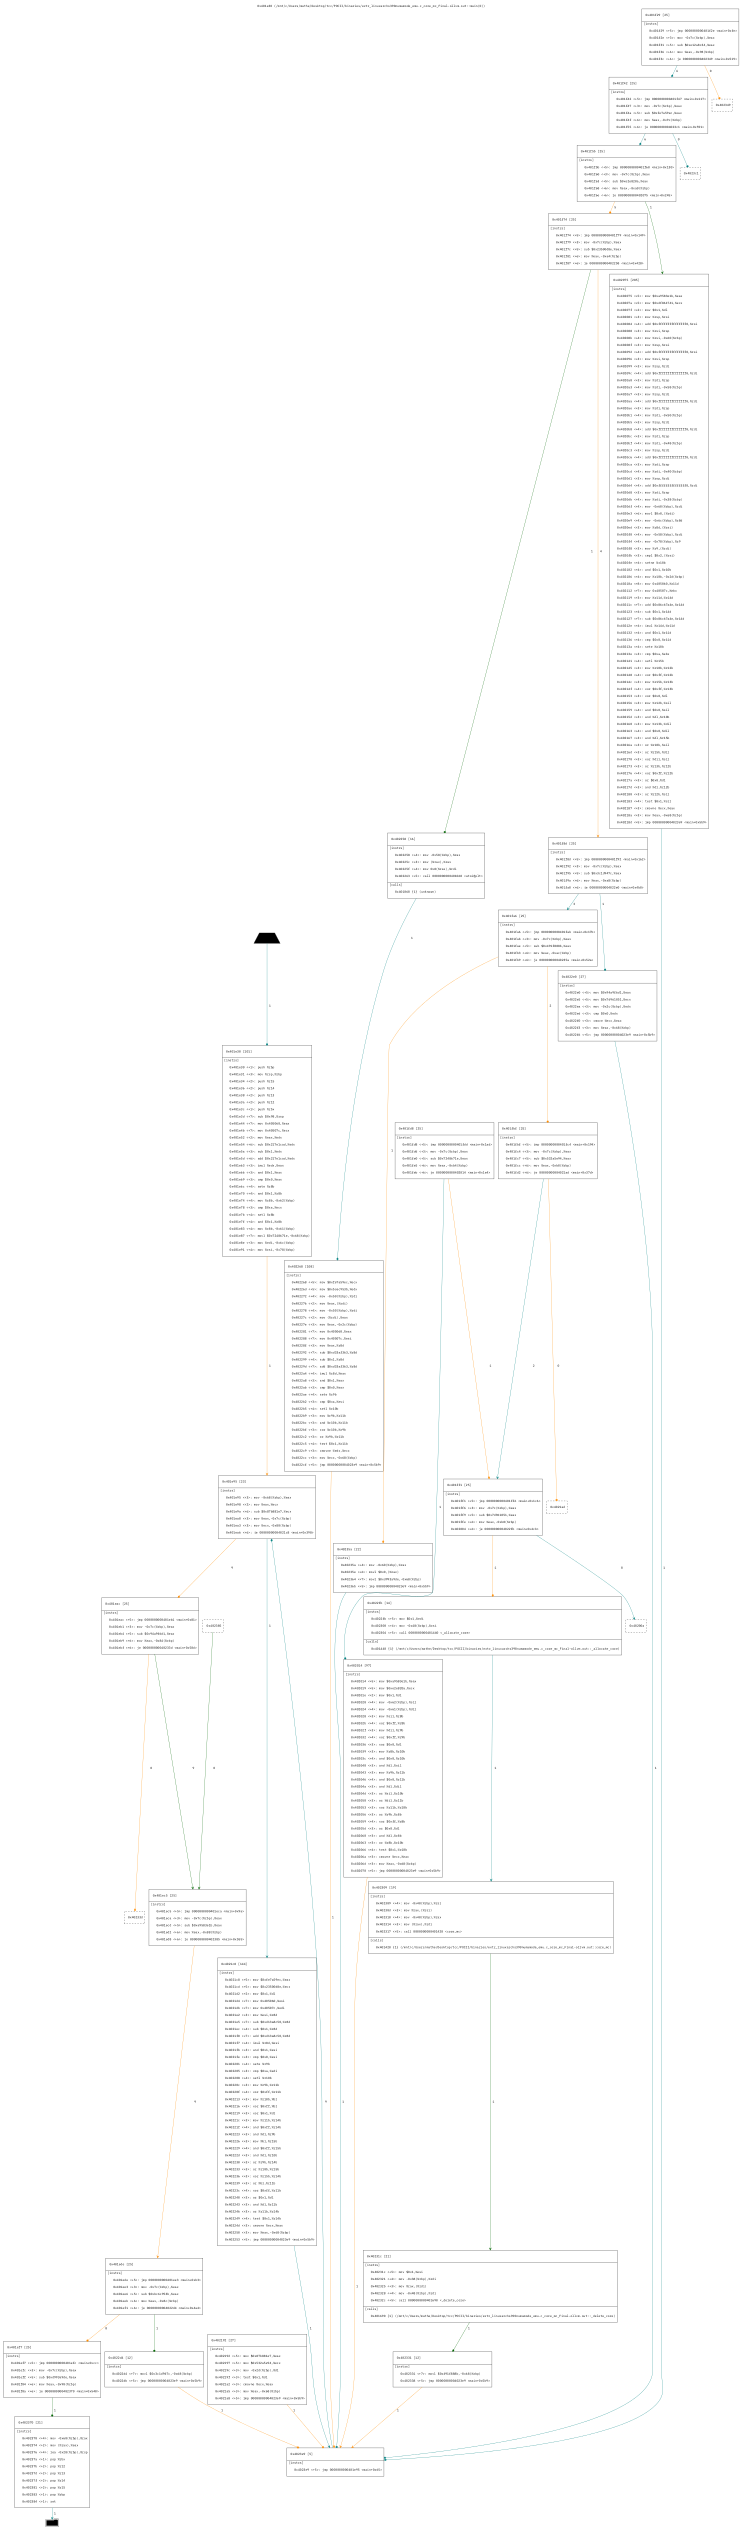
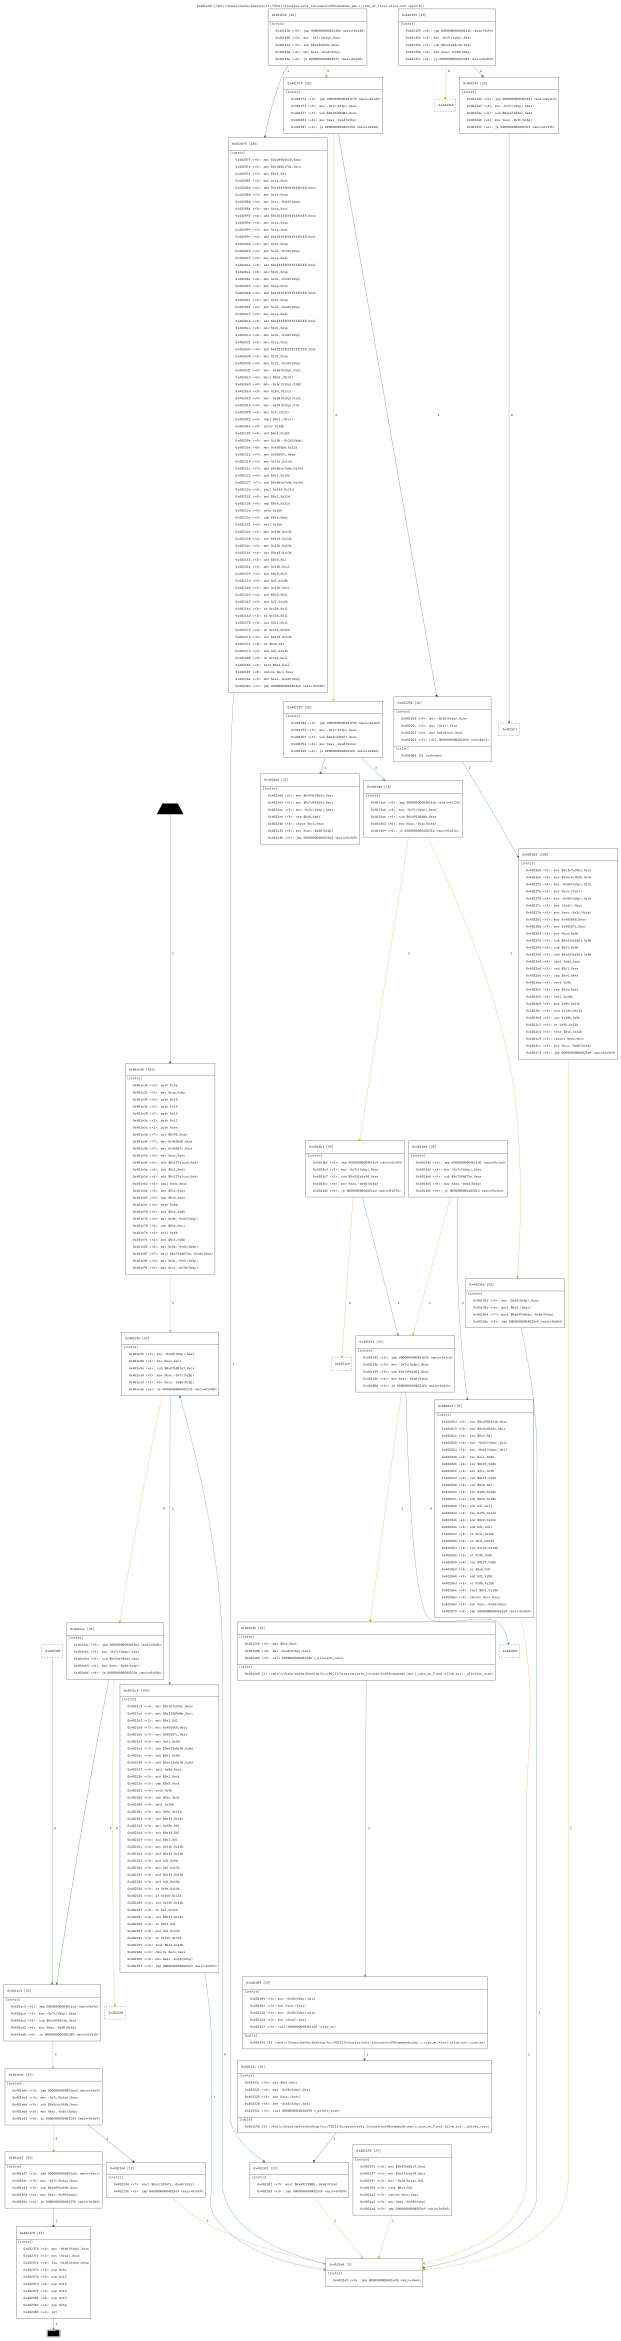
(643, 138) -> none
(661, 1757) -> (231, 1433)
(653, 1850) -> none
